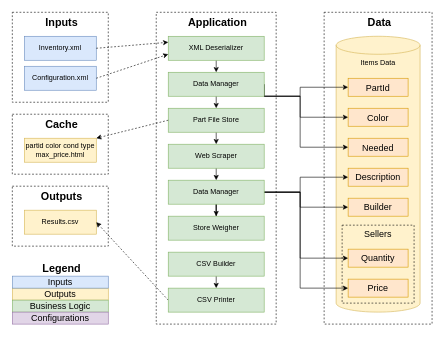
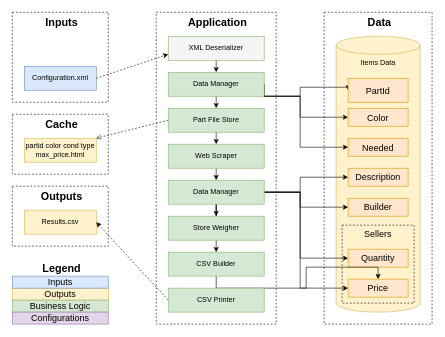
(129, 46) -> none
(60, 48) -> none
(216, 48) -> (216, 48)
(378, 87) -> (378, 90)
(101, 137) -> (100, 137)
none -> (216, 246)
(216, 282) -> (216, 284)
